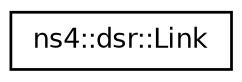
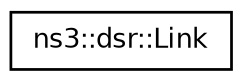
(121, 41) -> (121, 41)
